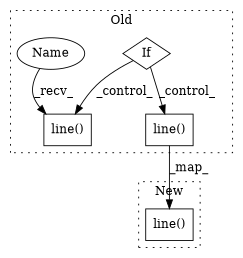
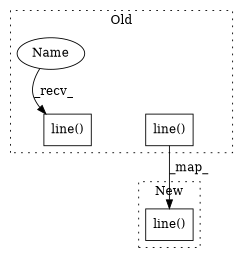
(147, 54) -> none
